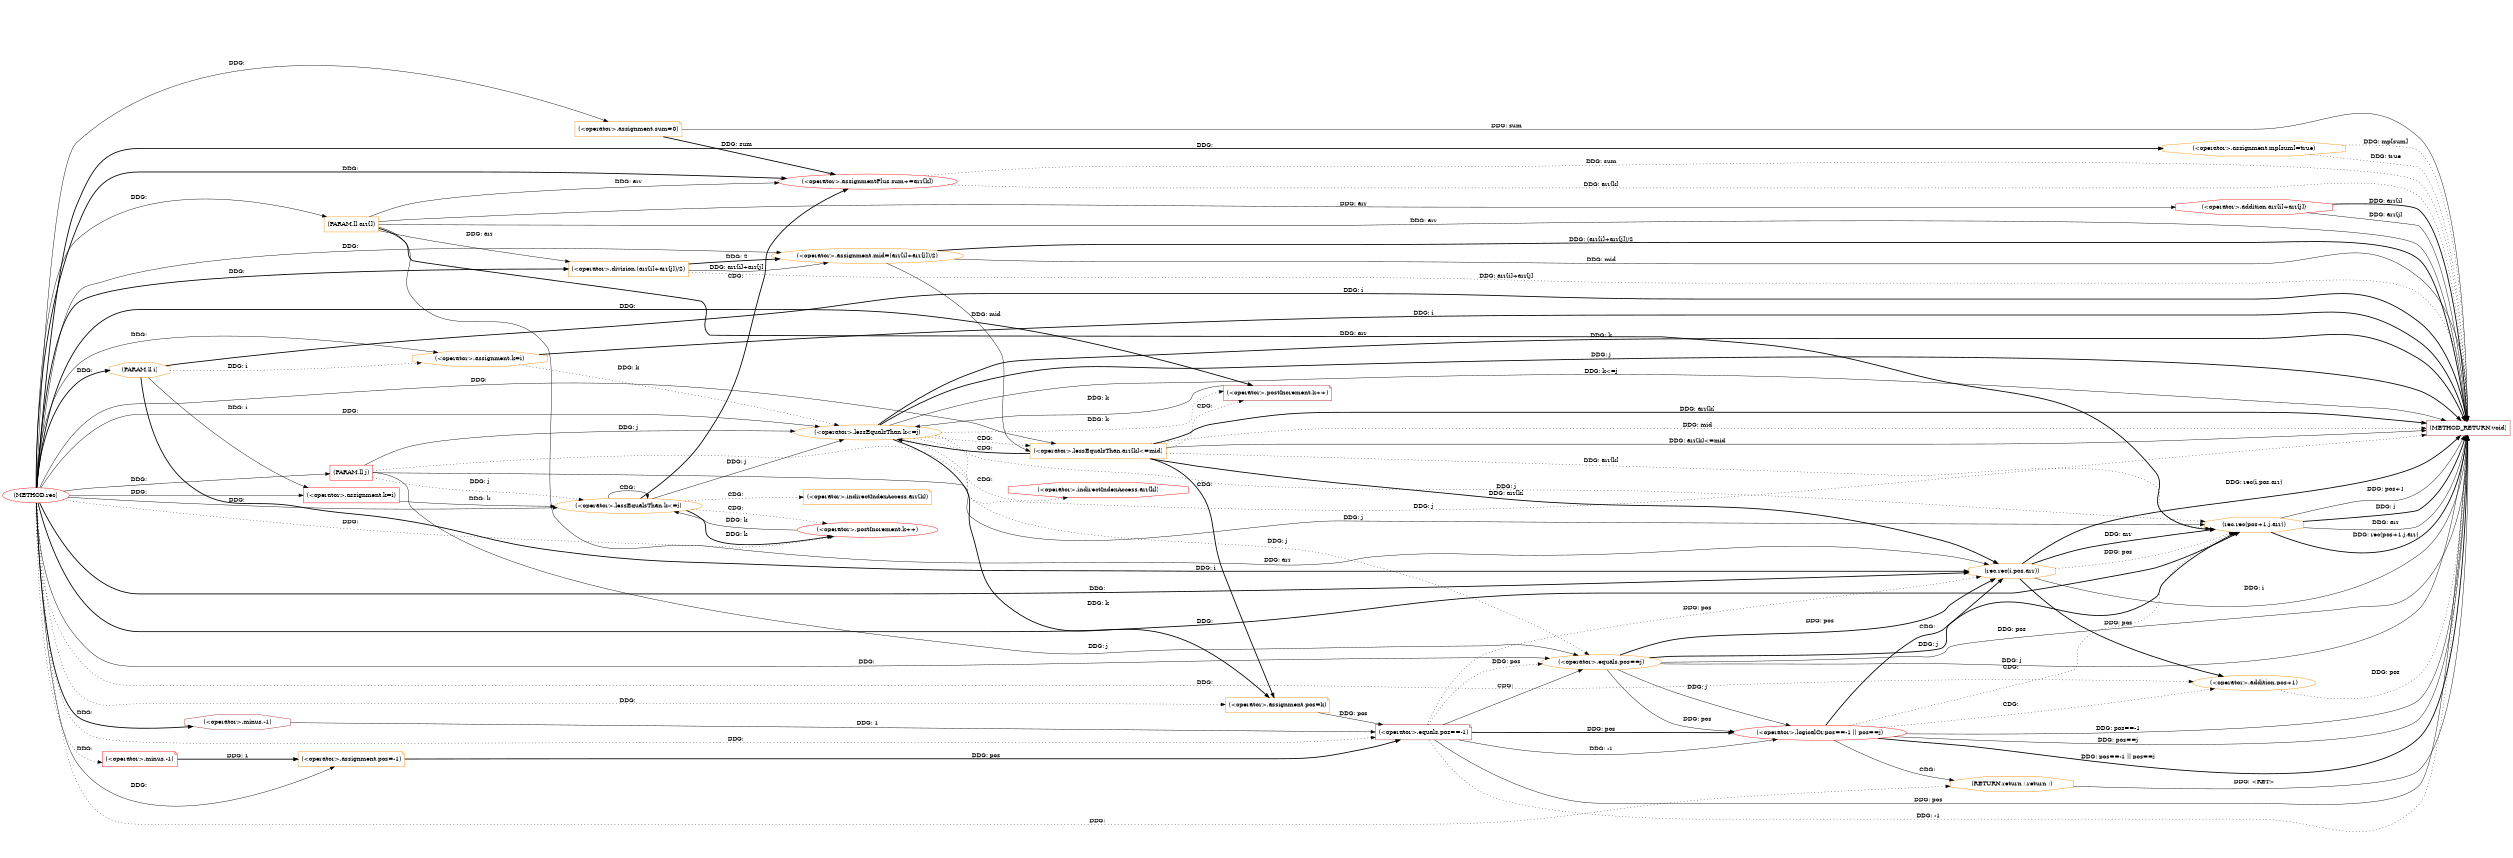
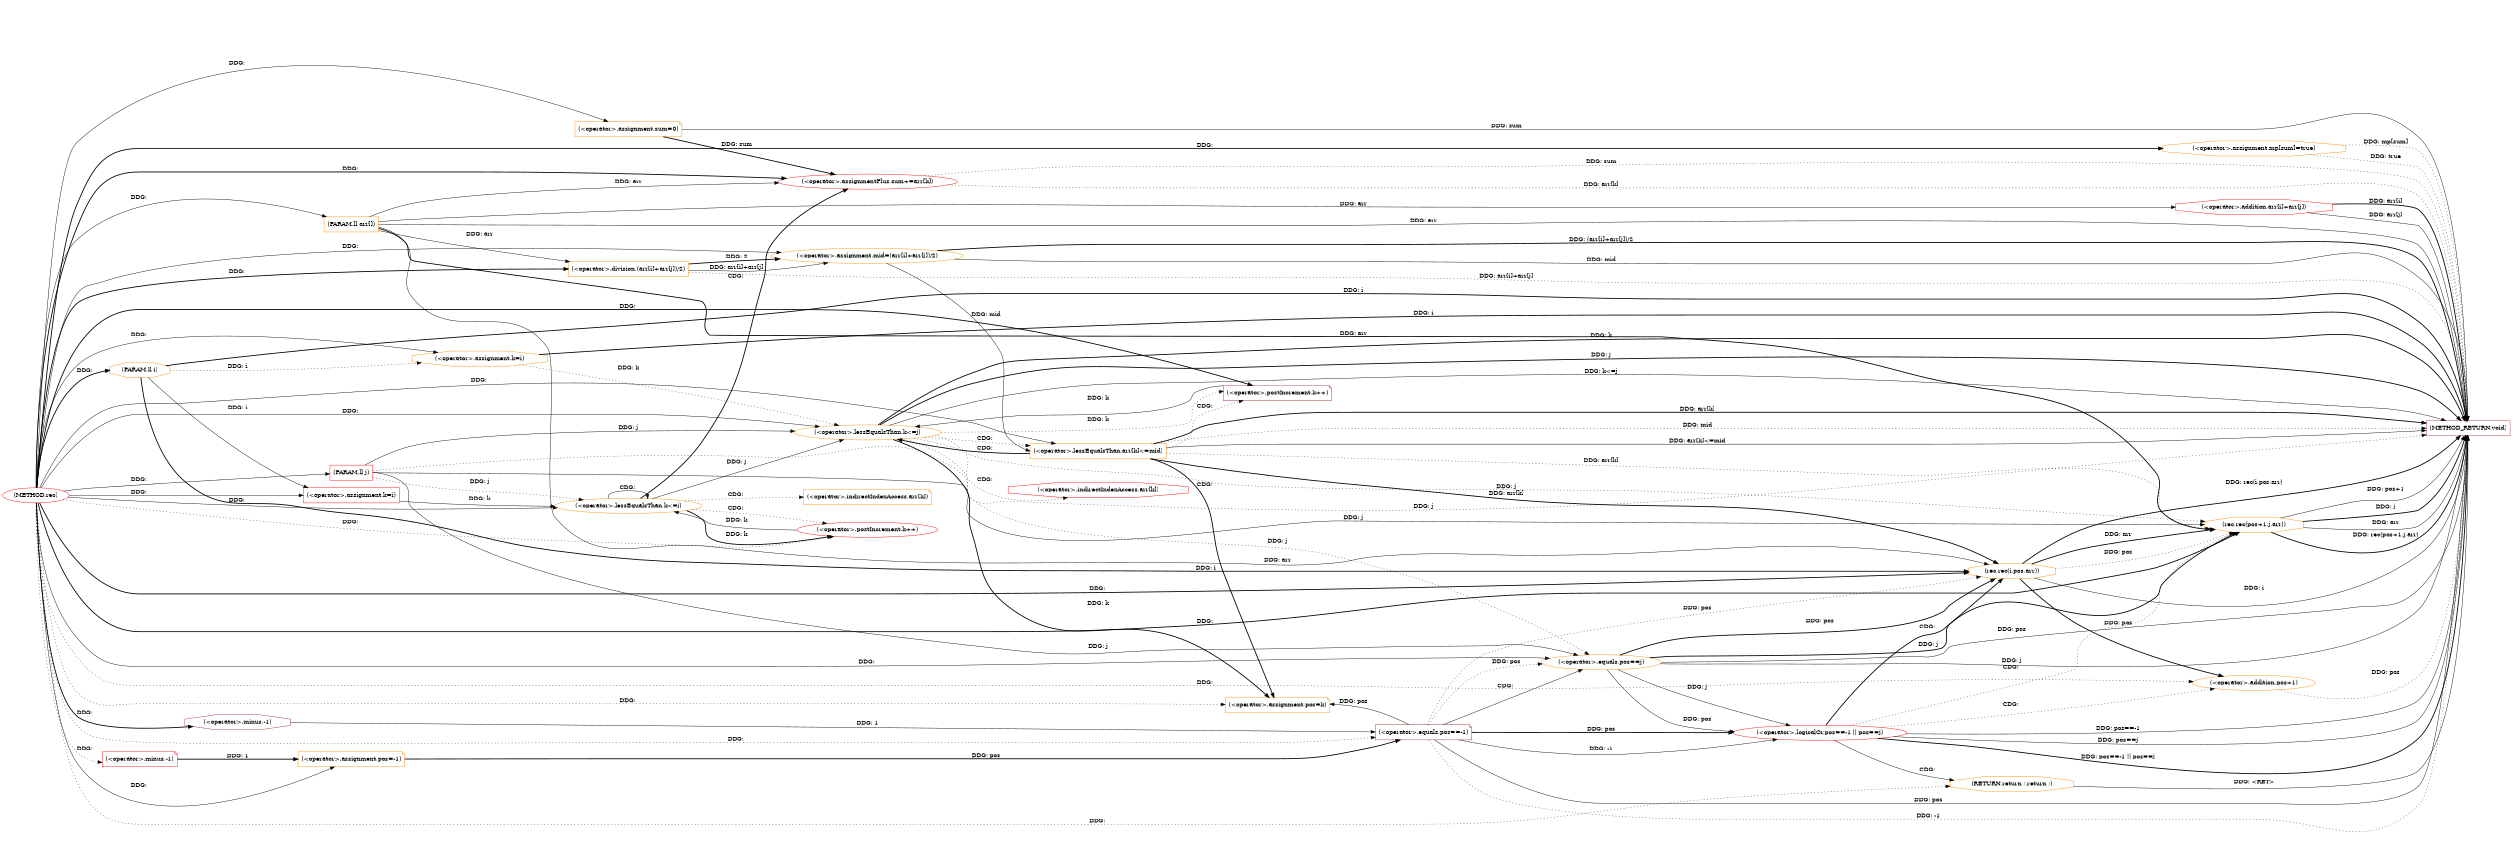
(1348, 718) -> (1373, 710)
